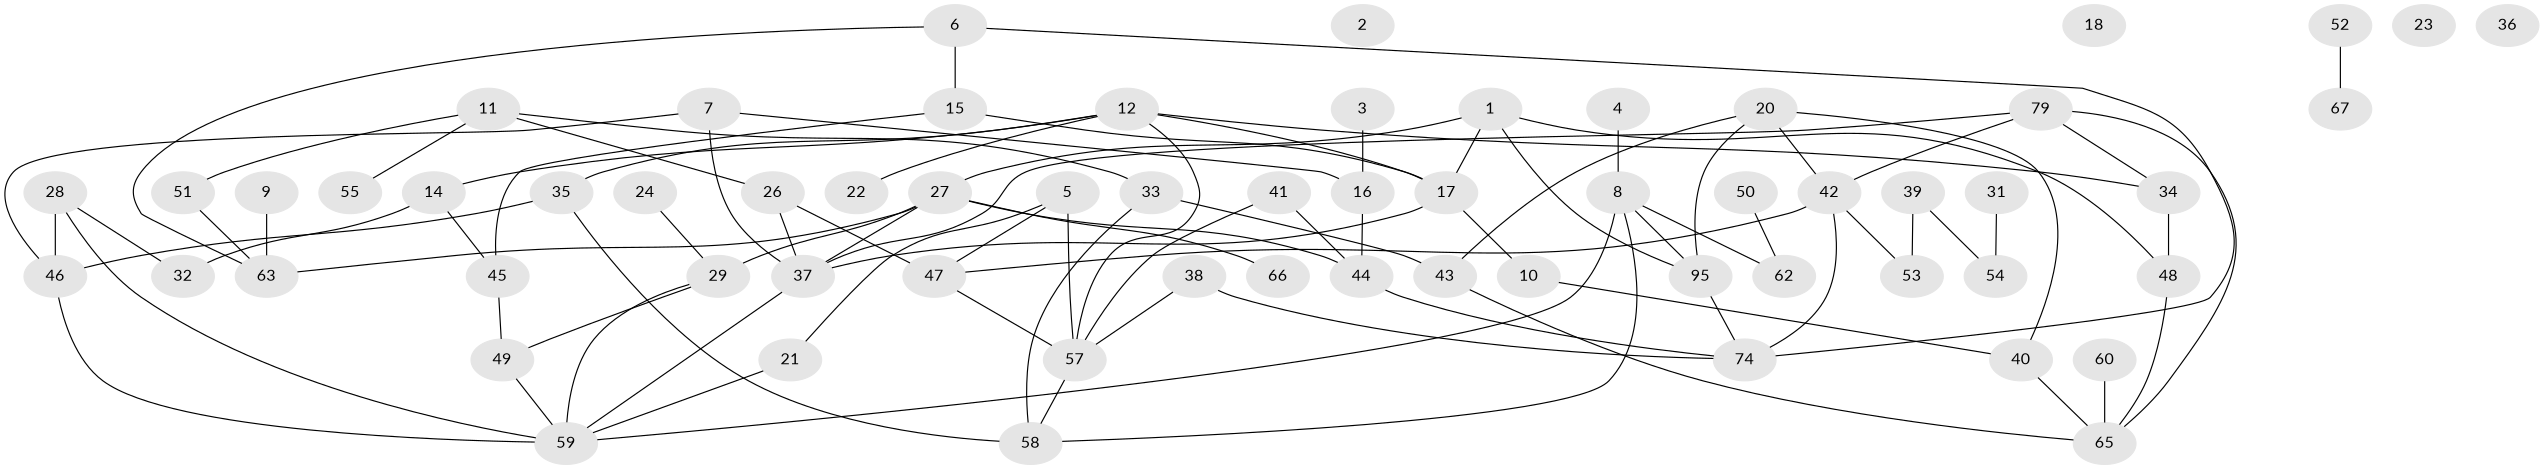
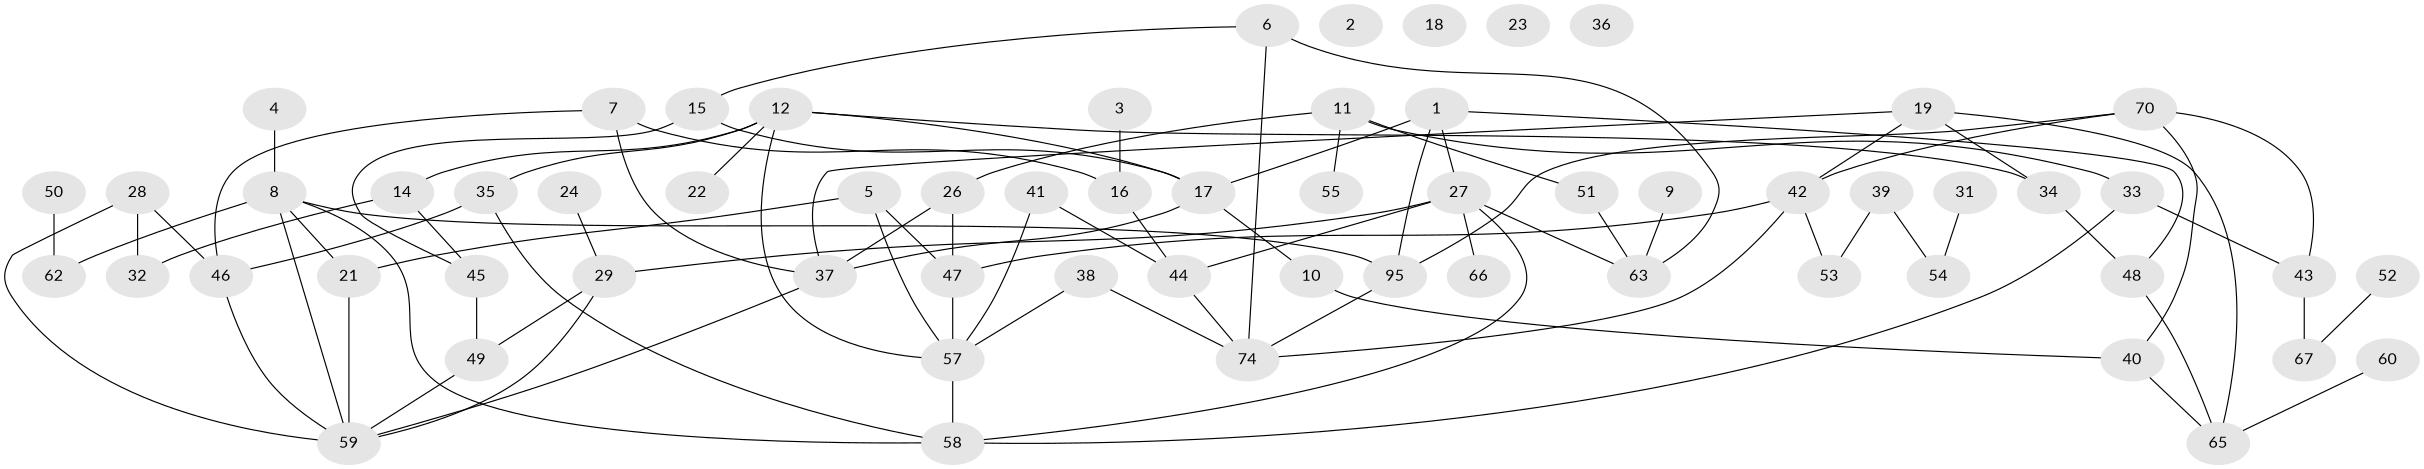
(1766, 109) -> (2145, 109)
(2041, 109) -> (1923, 109)
none -> (312, 235)
(872, 235) -> (1314, 388)
(1764, 395) -> (2304, 318)
